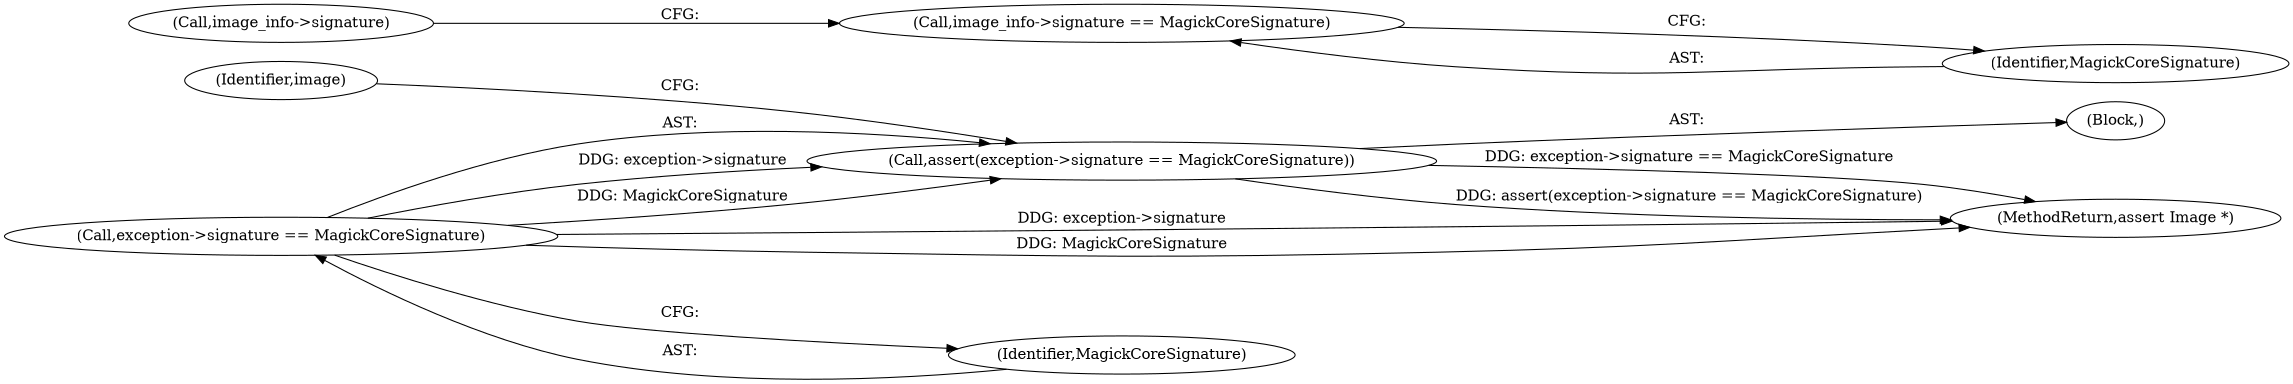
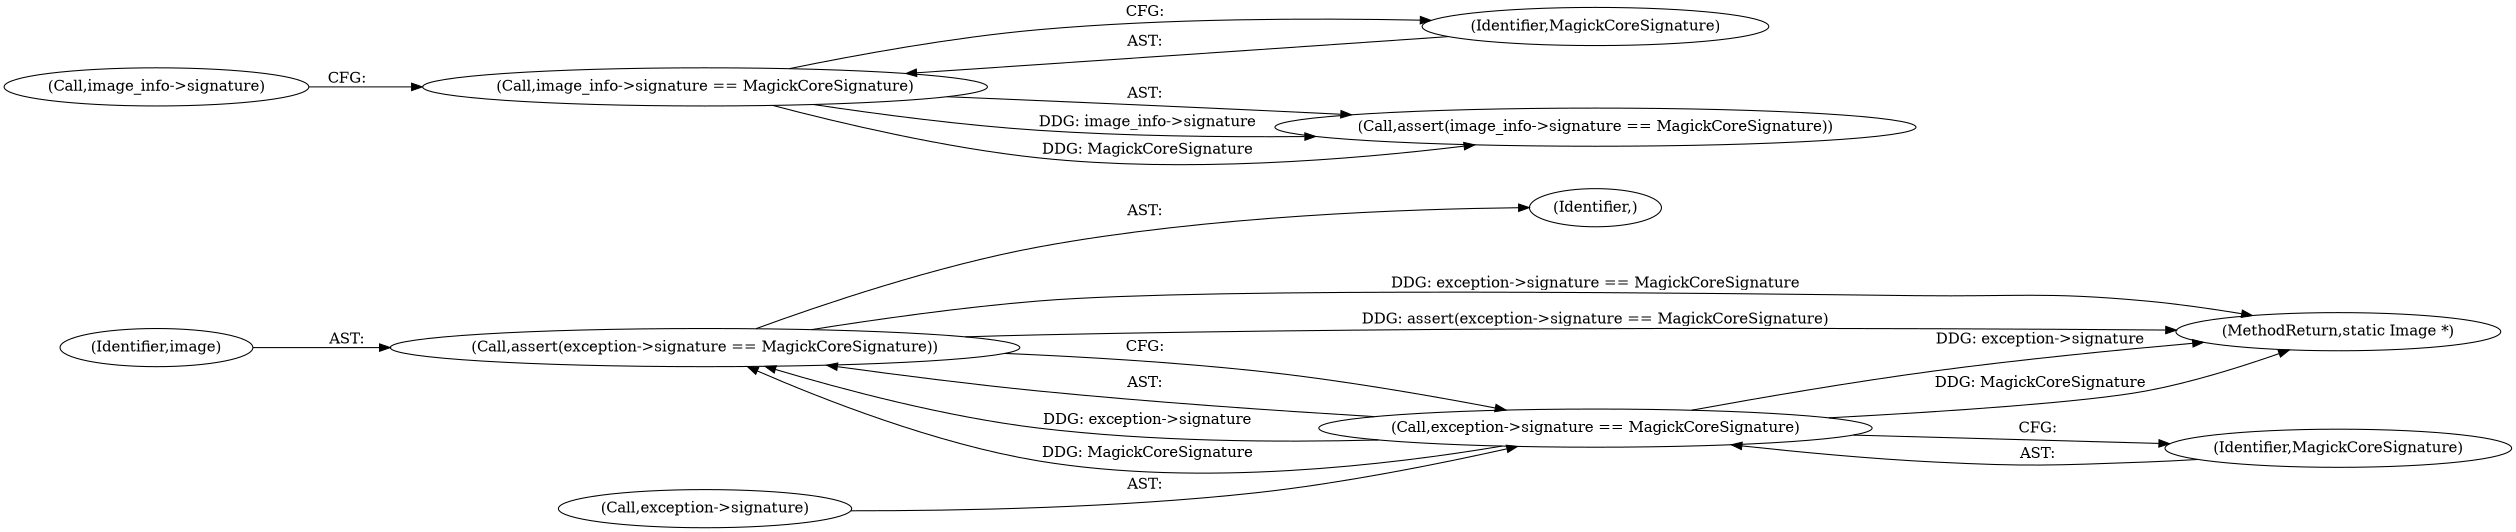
(683, 86) -> (349, 340)
(2116, 121) -> (1595, 208)
none -> (1595, 127)
(2116, 218) -> (2338, 332)
none -> (1251, 370)
none -> (705, 509)
